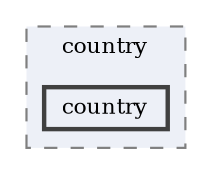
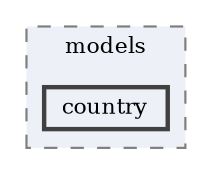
(106, 47) -> (106, 47)
